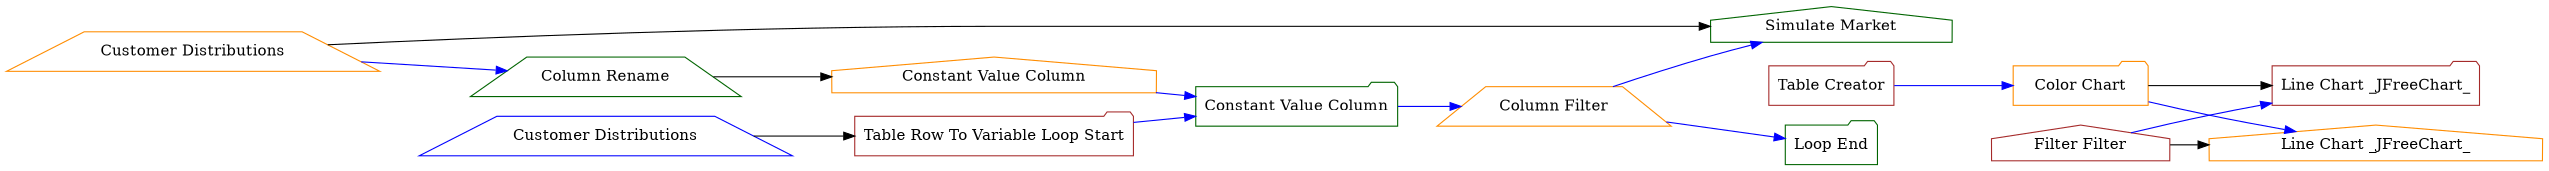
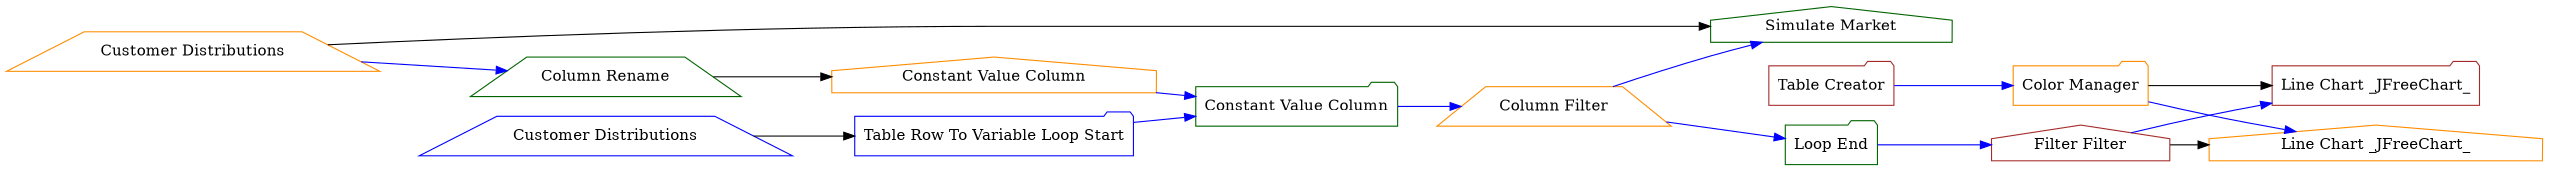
(2081, 86) -> (2081, 86)
(994, 136) -> (994, 136)
none -> (1929, 145)
